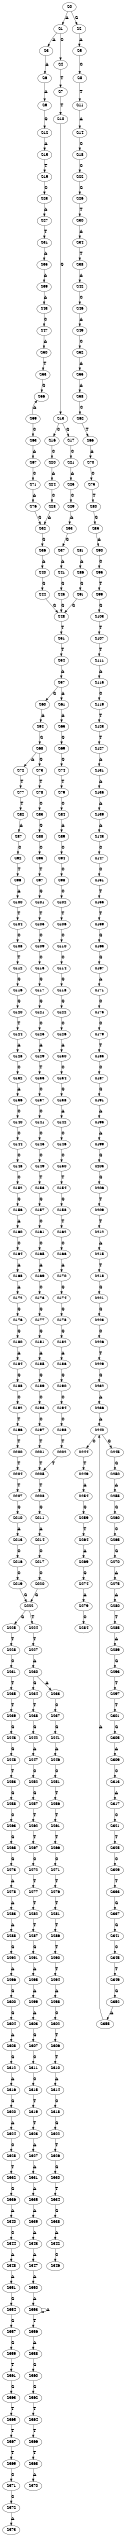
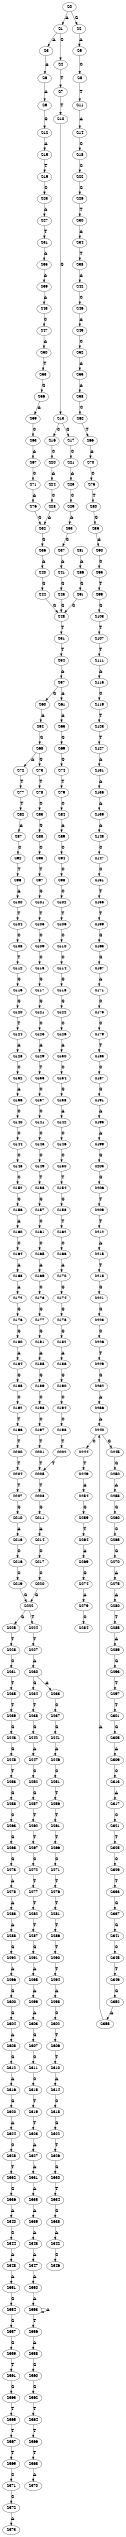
(33, 408) -> (38, 407)
